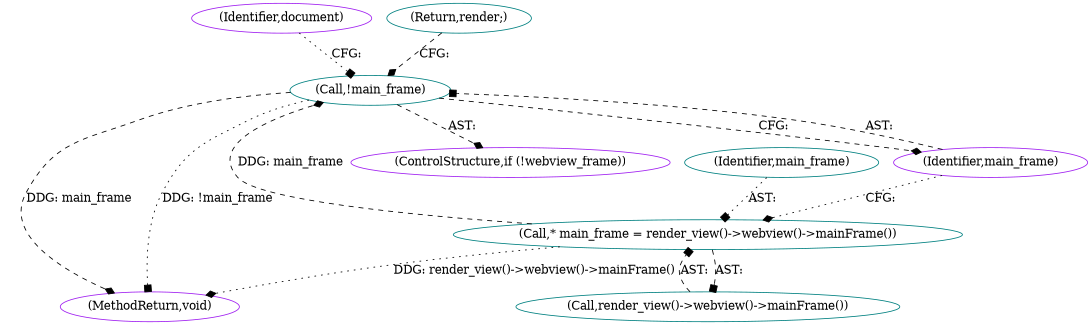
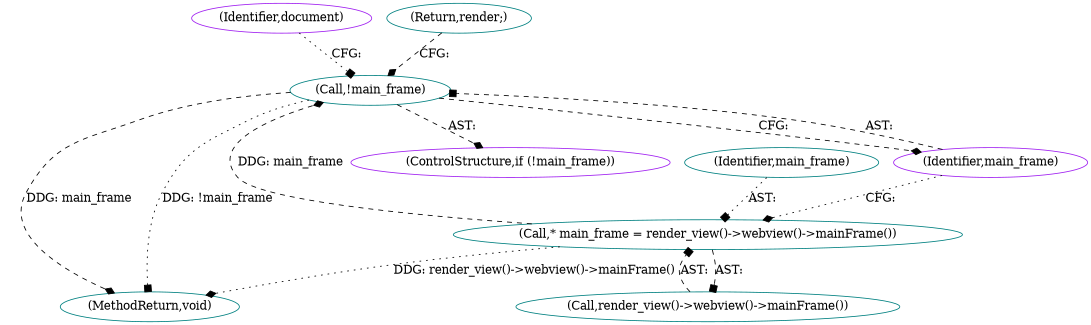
(511, 163) -> (511, 163)
(150, 307) -> (150, 307)
